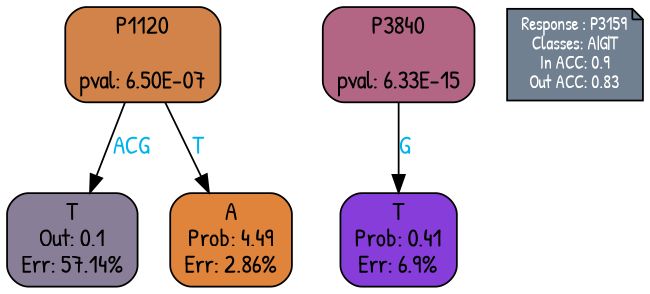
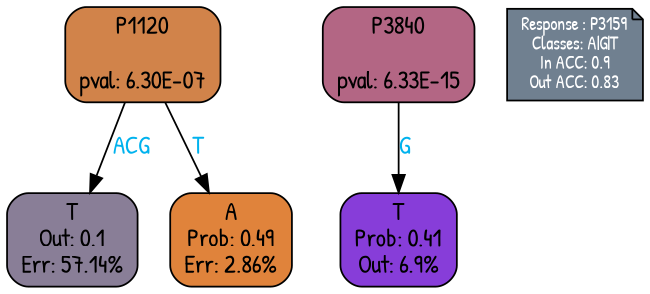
(143, 55) -> (143, 55)
(231, 240) -> (231, 240)
(399, 240) -> (399, 240)
